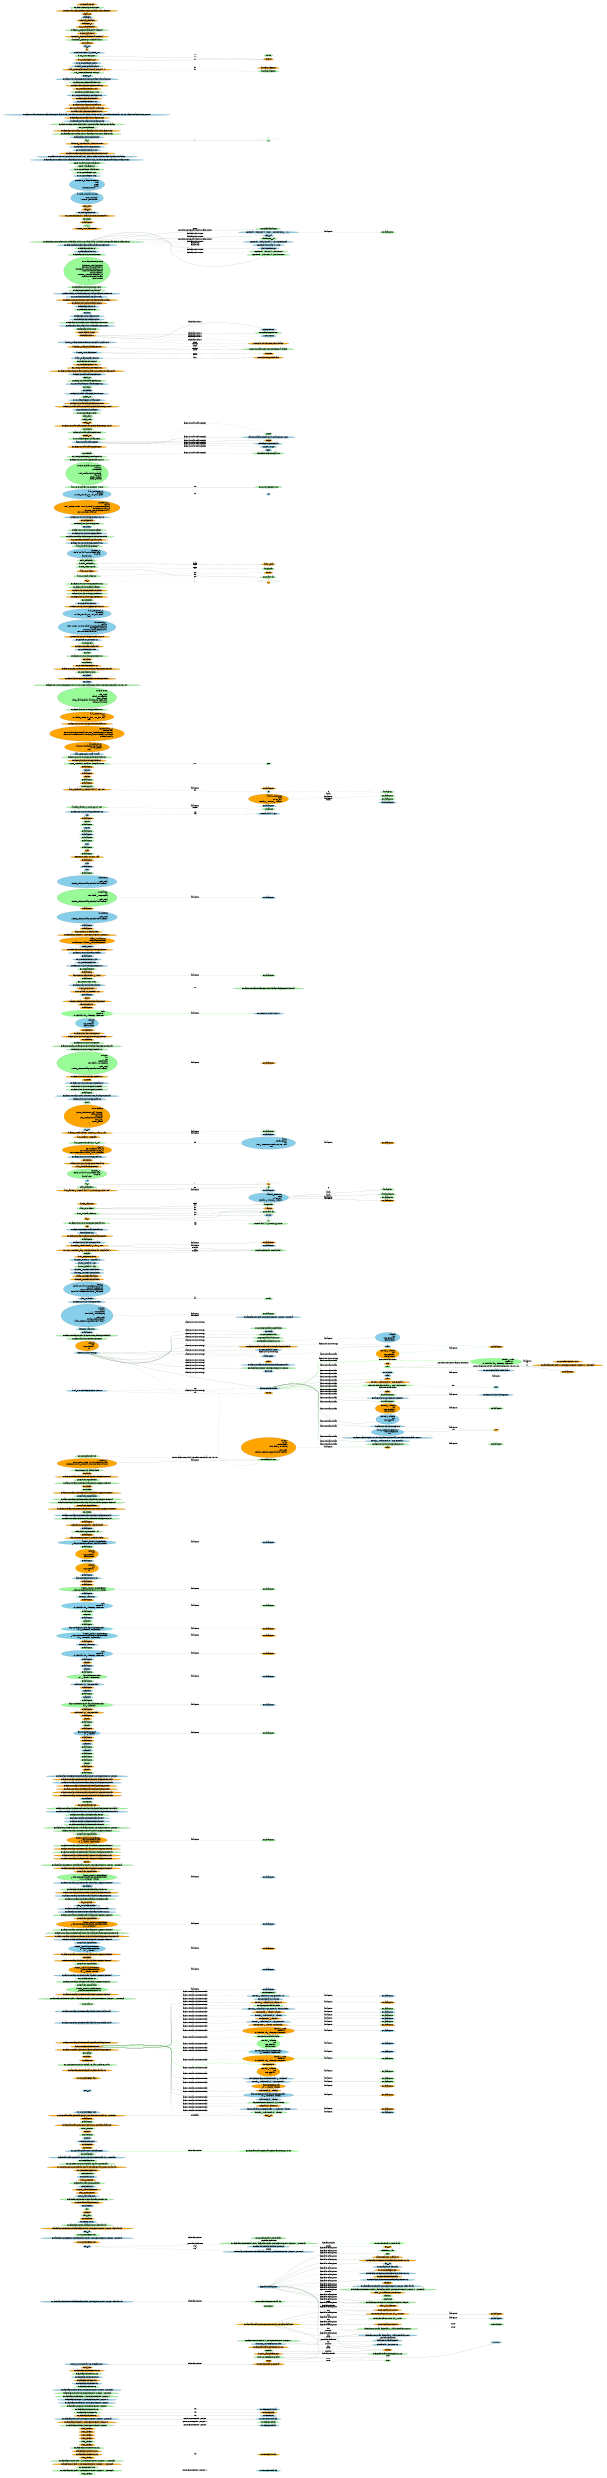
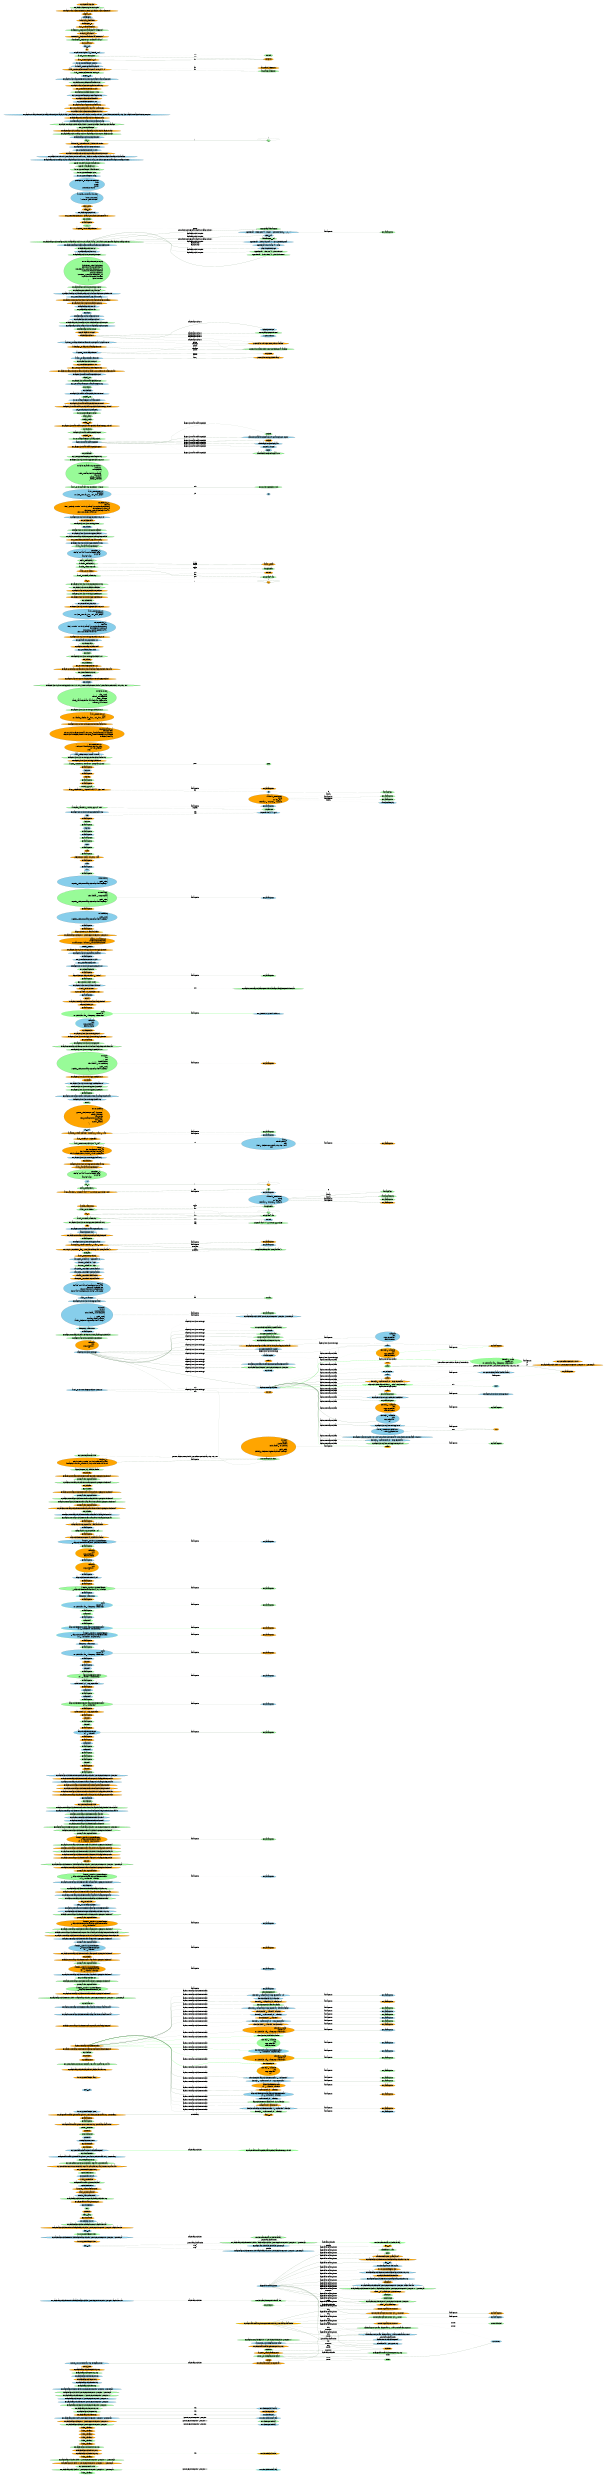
(269, 1209) -> none
